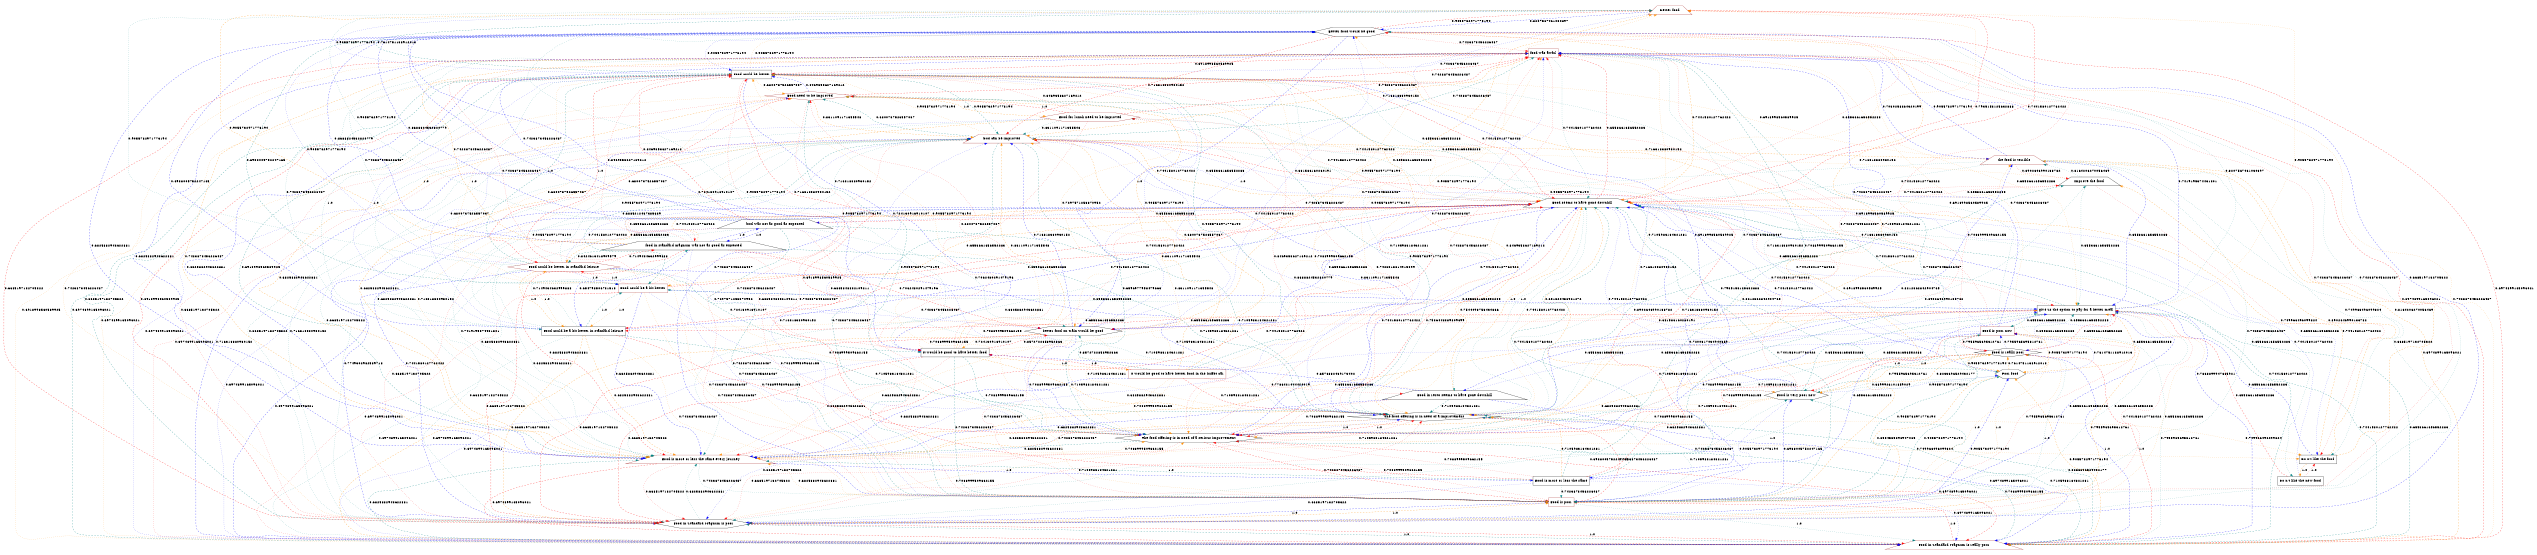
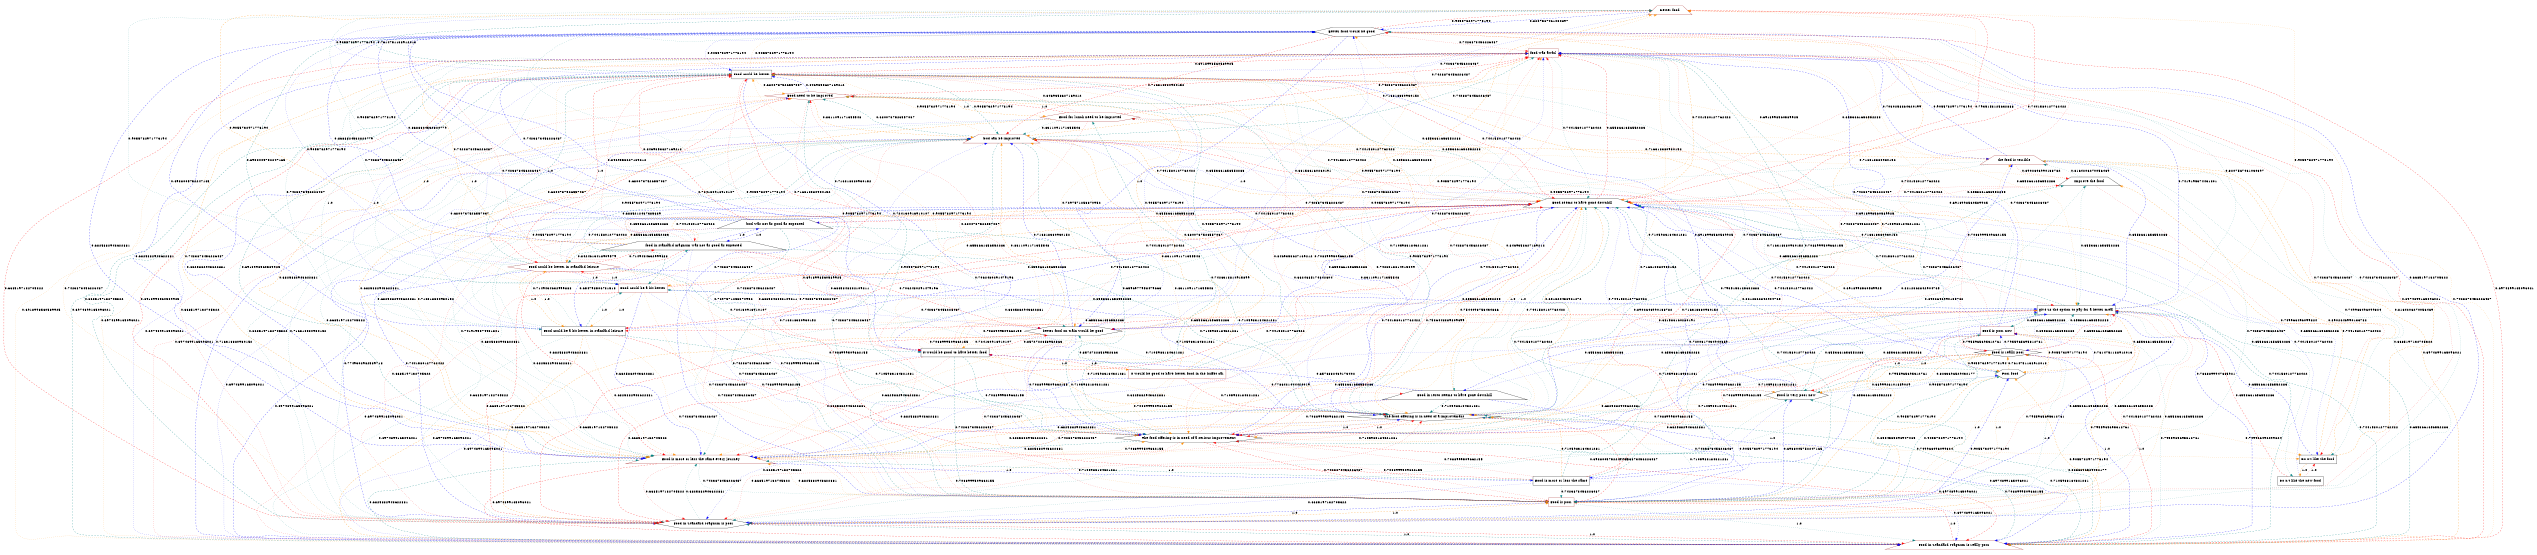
(1313, 278) -> (1313, 278)
none -> (1200, 311)
(618, 405) -> (618, 405)
